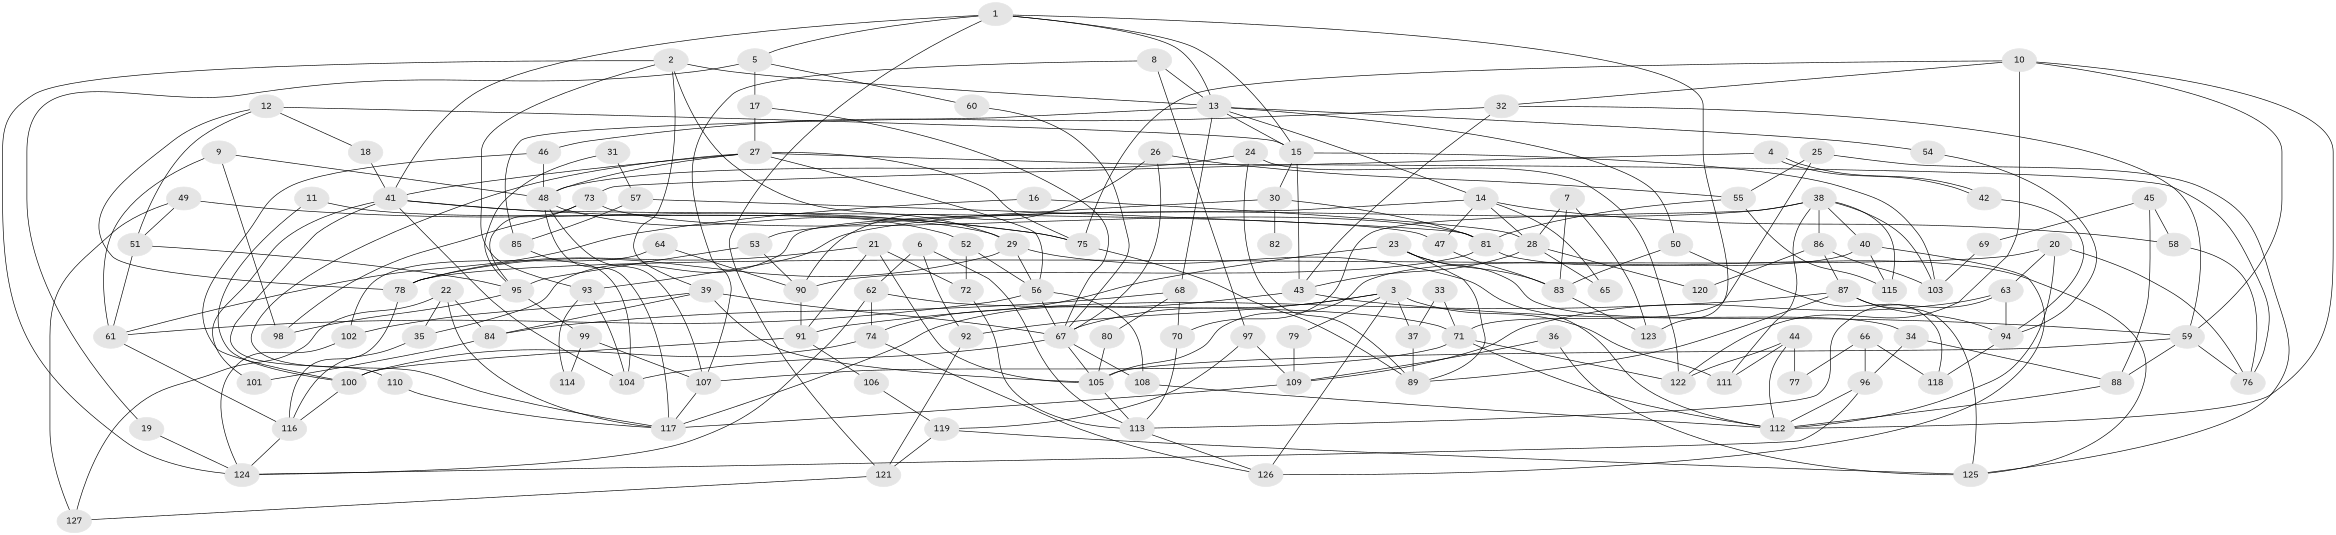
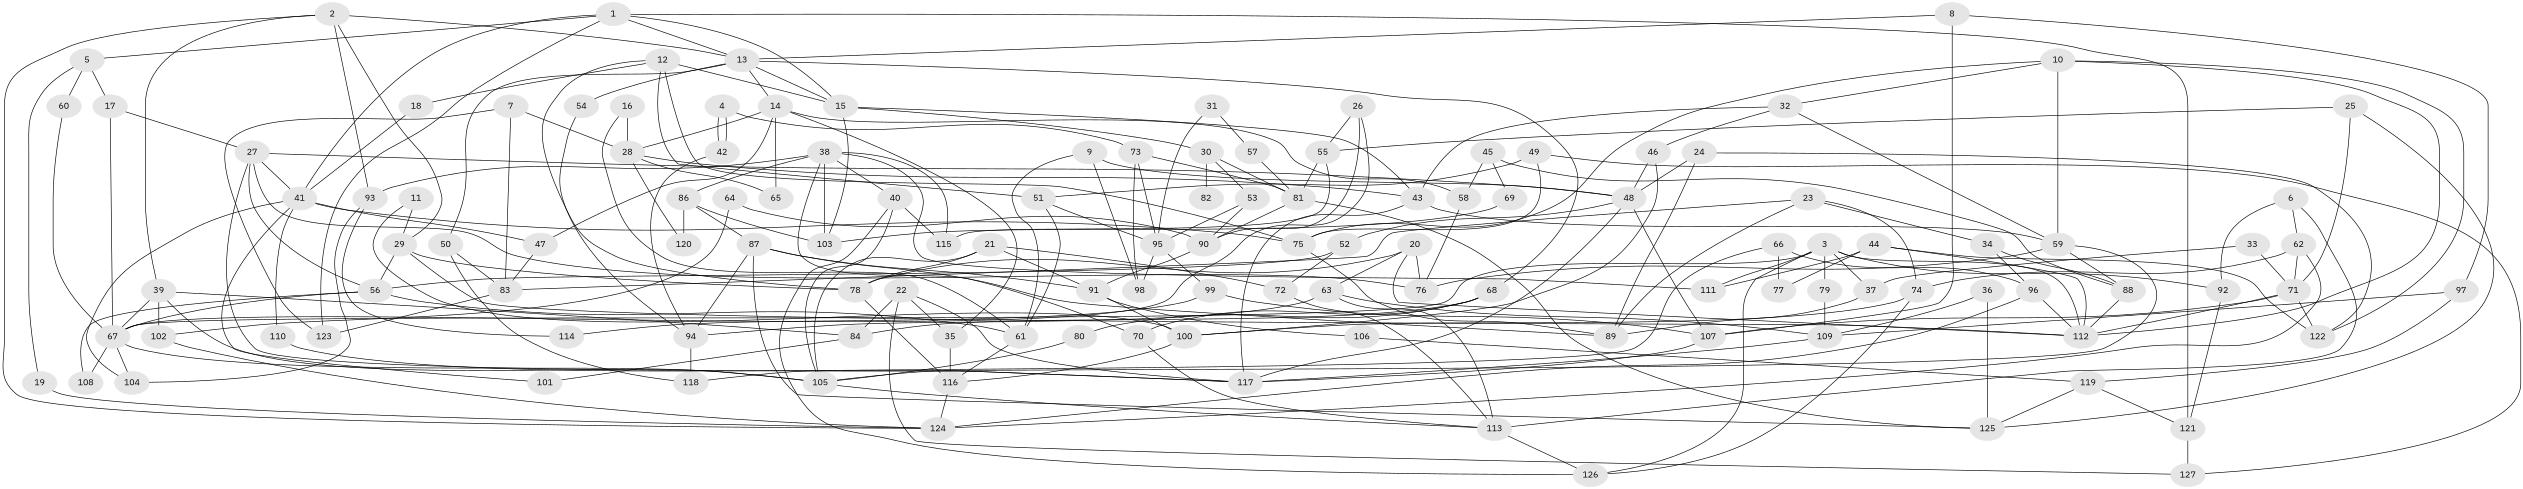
(906, 164) -> (944, 184)
(517, 245) -> none
(1460, 408) -> (1927, 261)
